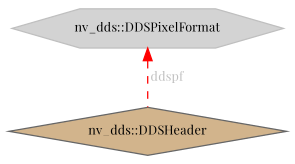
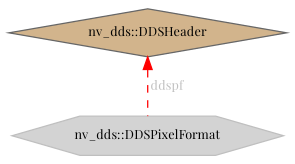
(148, 84) -> (148, 93)
